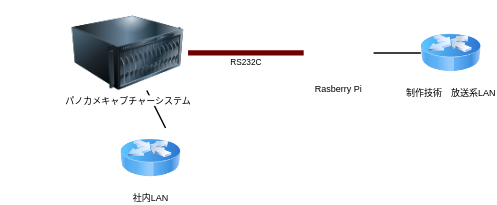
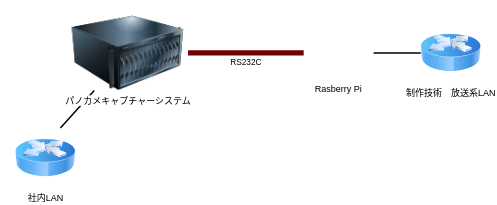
(150, 158) -> (45, 158)
